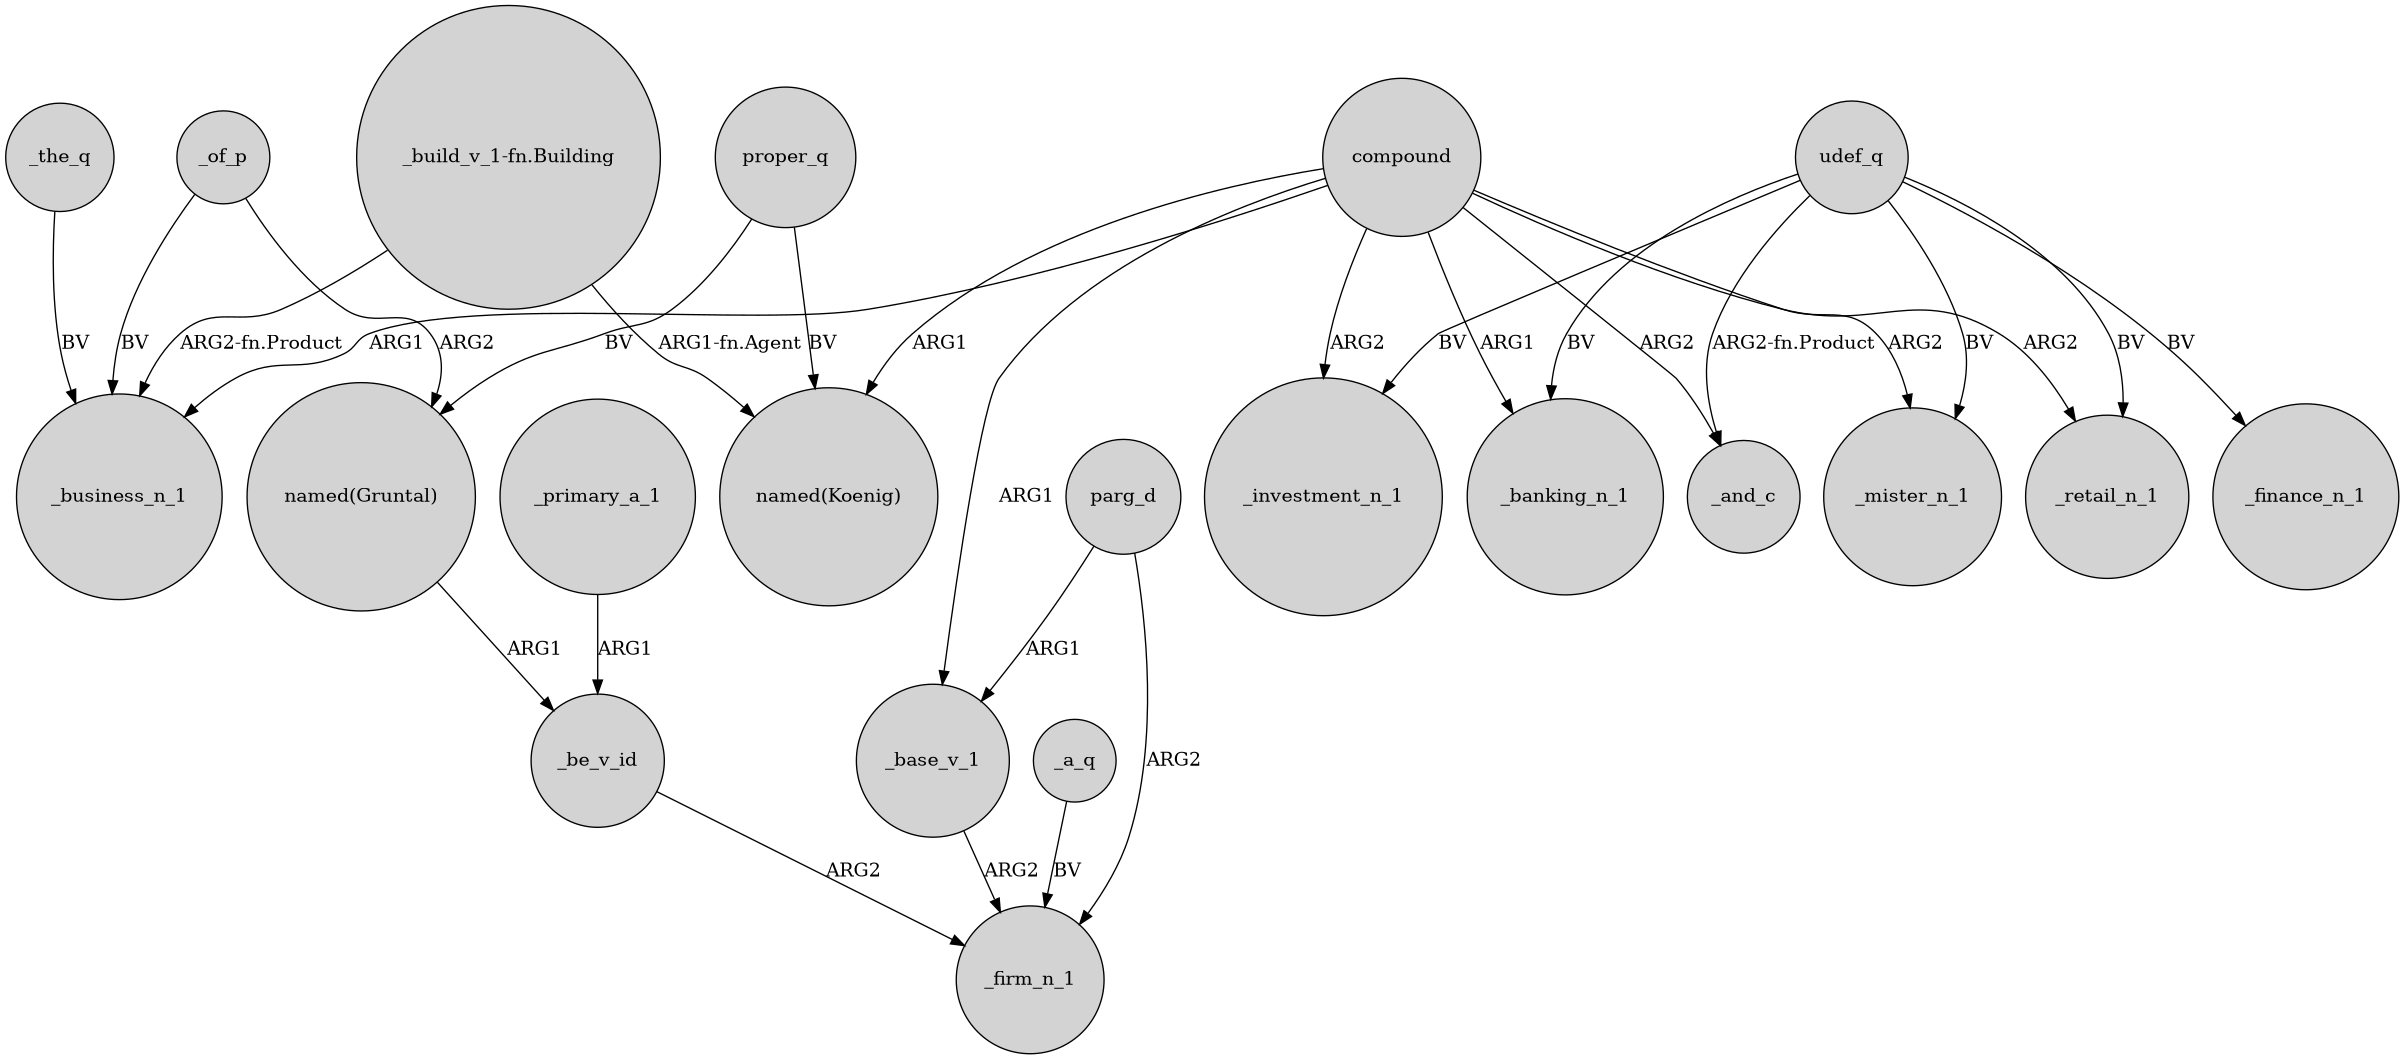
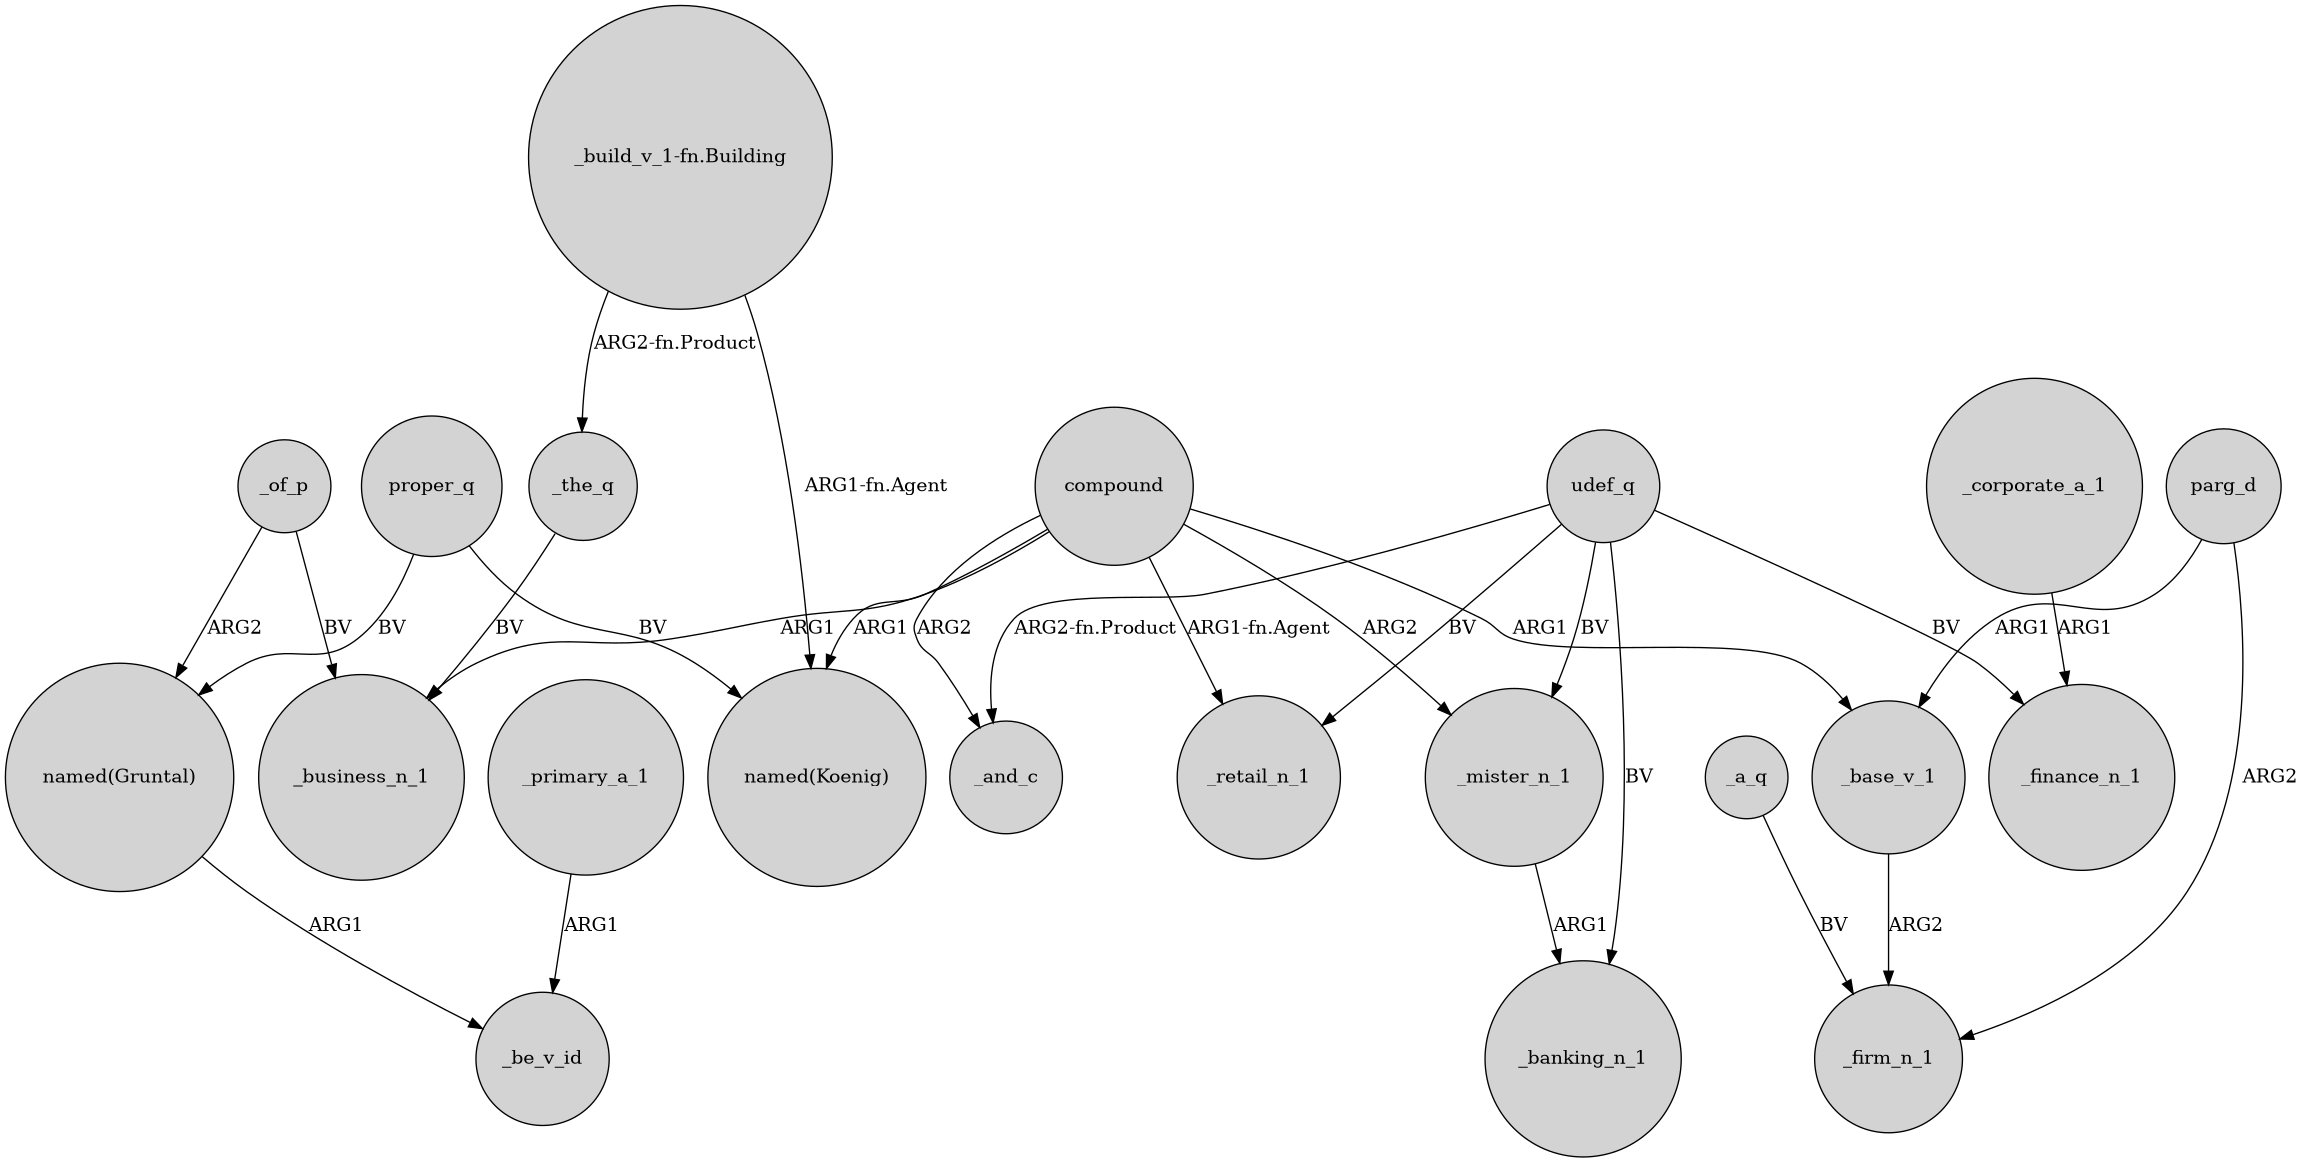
(1462, 314) -> (1546, 907)
(260, 315) -> (589, 353)
(2051, 344) -> (1259, 629)
none -> (2035, 486)
(1323, 497) -> none
(805, 866) -> none
